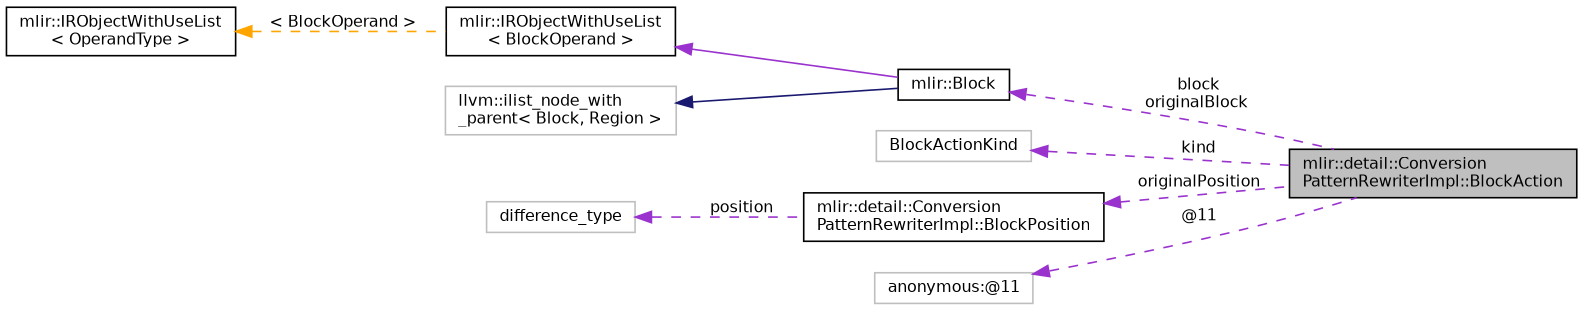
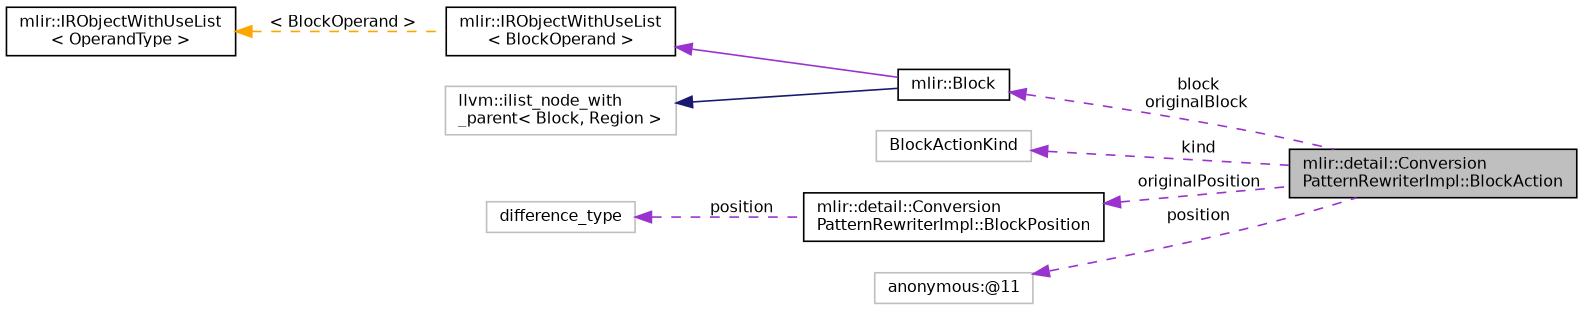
(1197, 216) -> (1197, 216)
